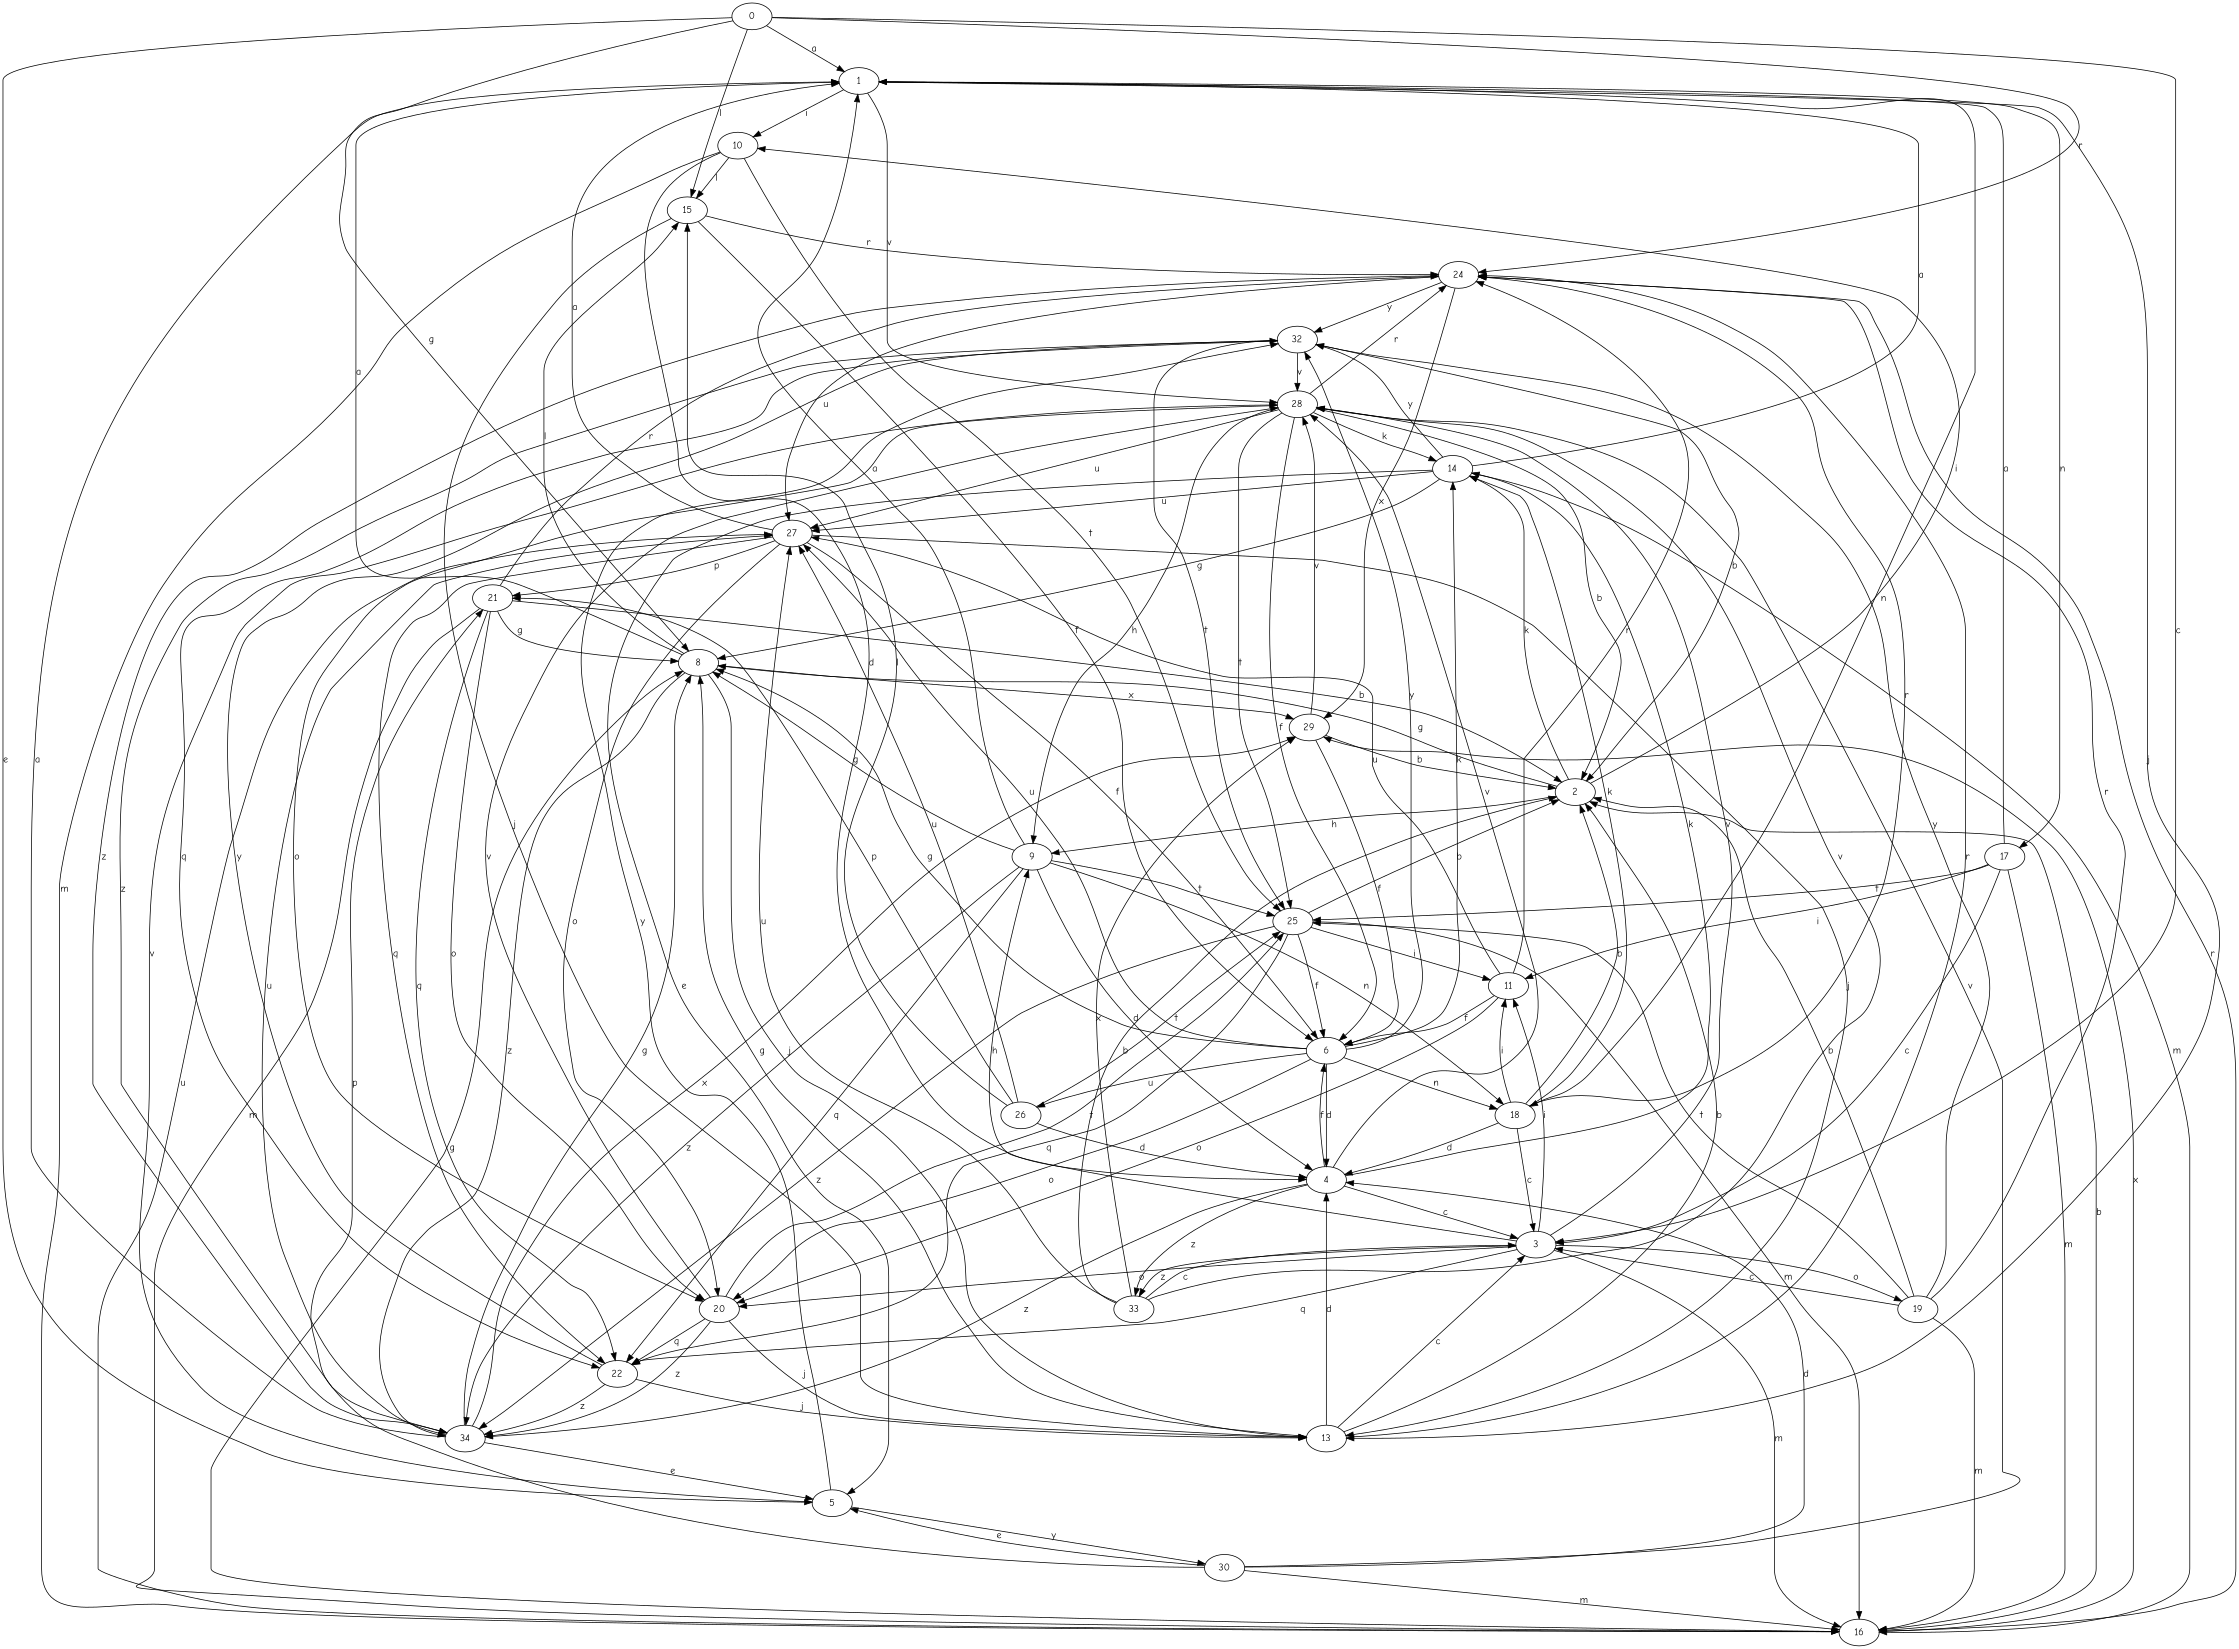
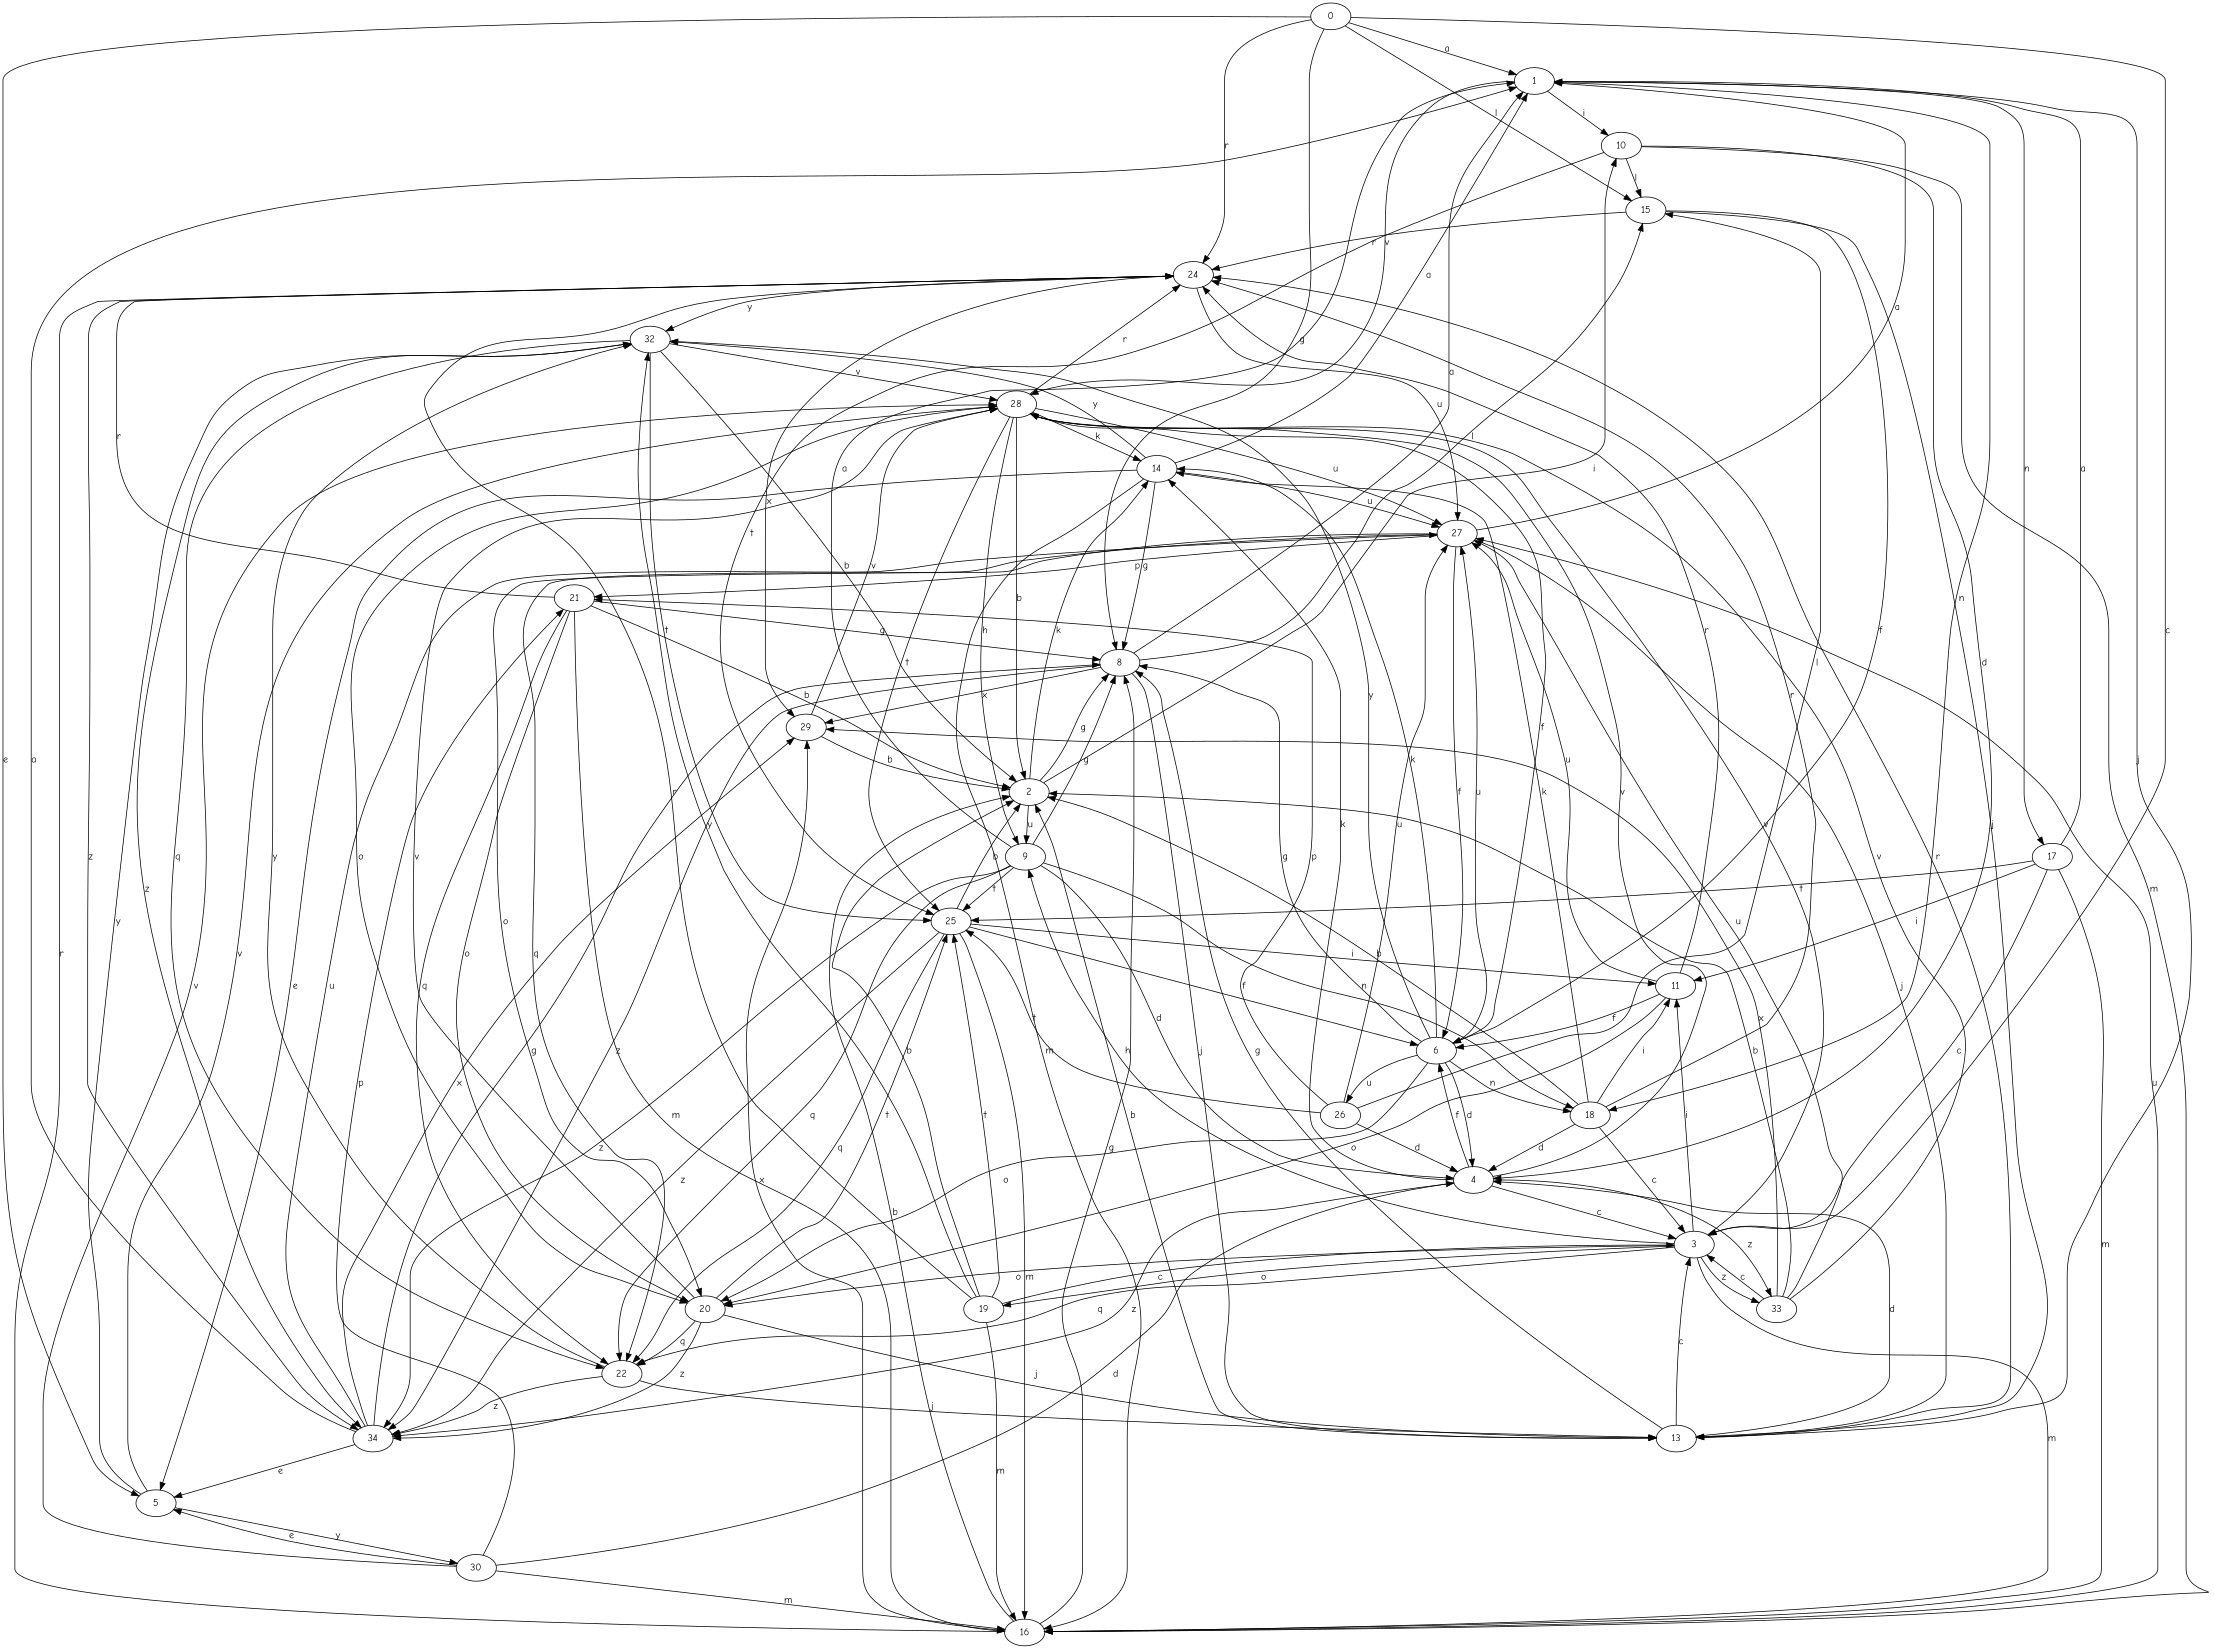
(1335, 824) -> (1031, 824)
(1379, 899) -> none
